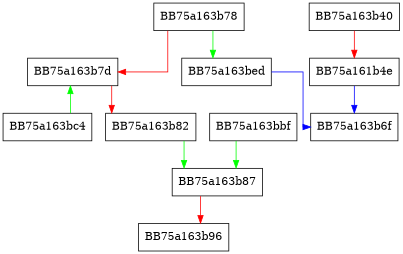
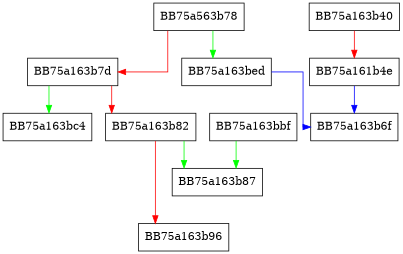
(199, 17) -> (199, 17)
(70, 103) -> (49, 96)
(201, 206) -> (155, 178)
